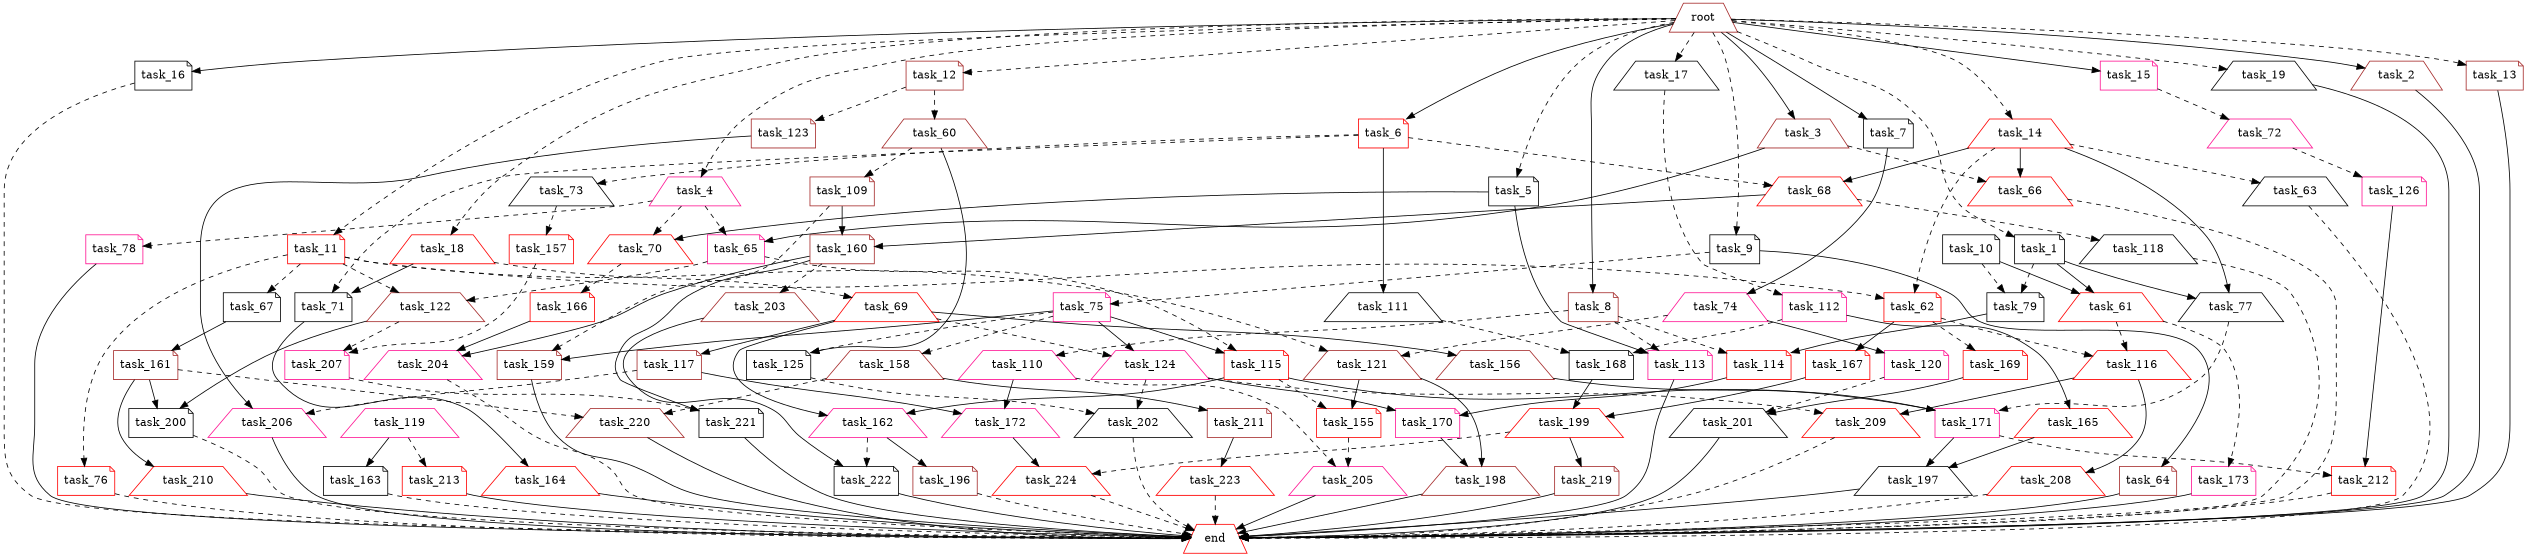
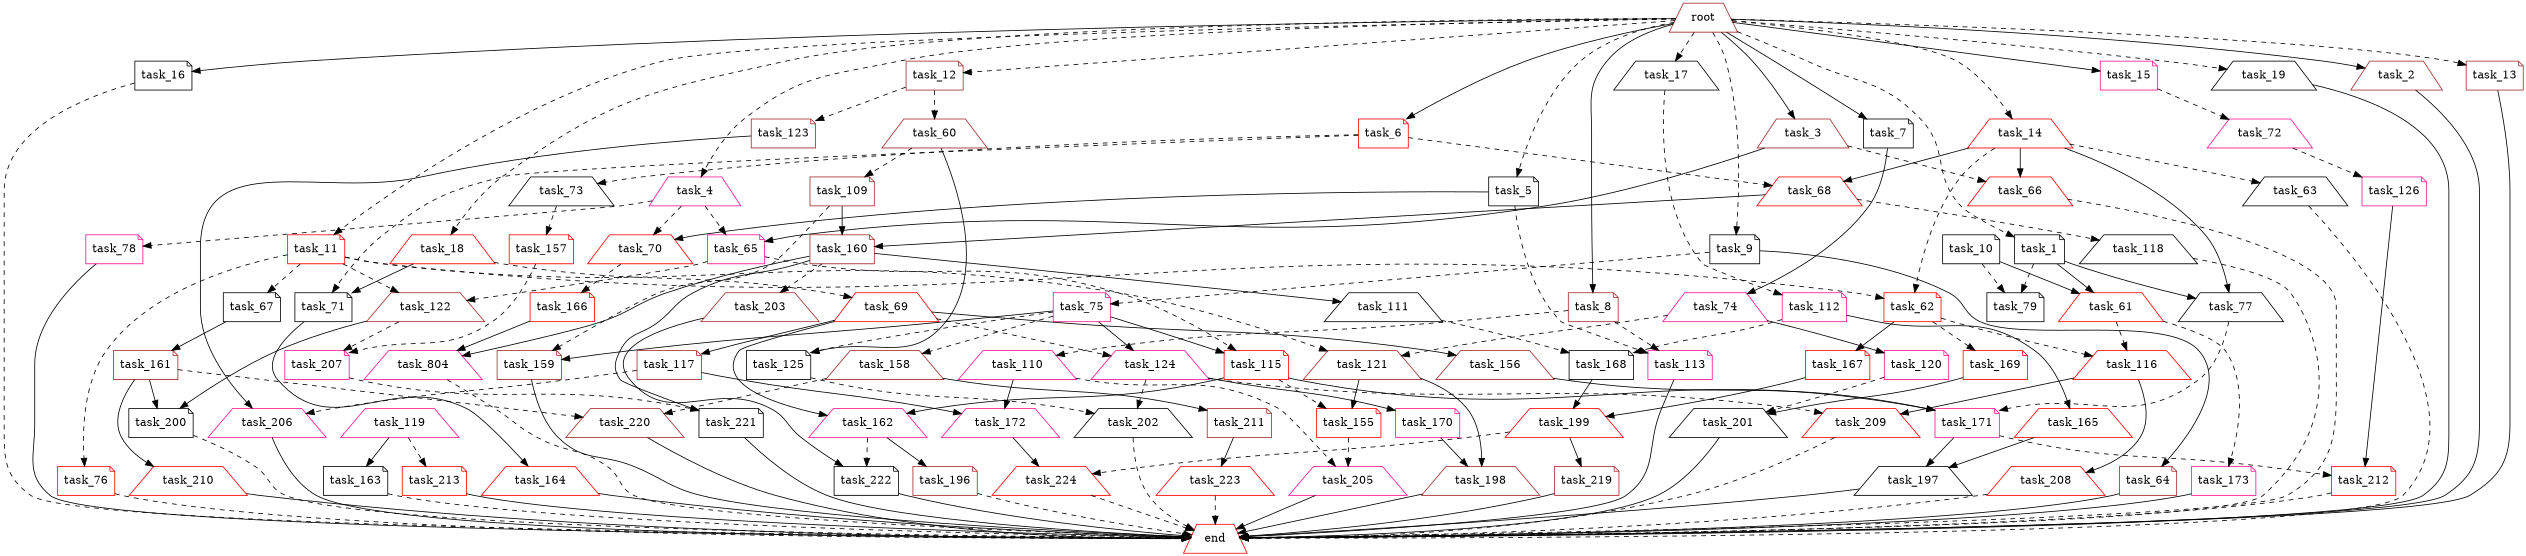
(1383, 209) -> (1138, 280)
(1548, 305) -> (1548, 305)
(423, 365) -> (423, 365)
(1759, 365) -> none
